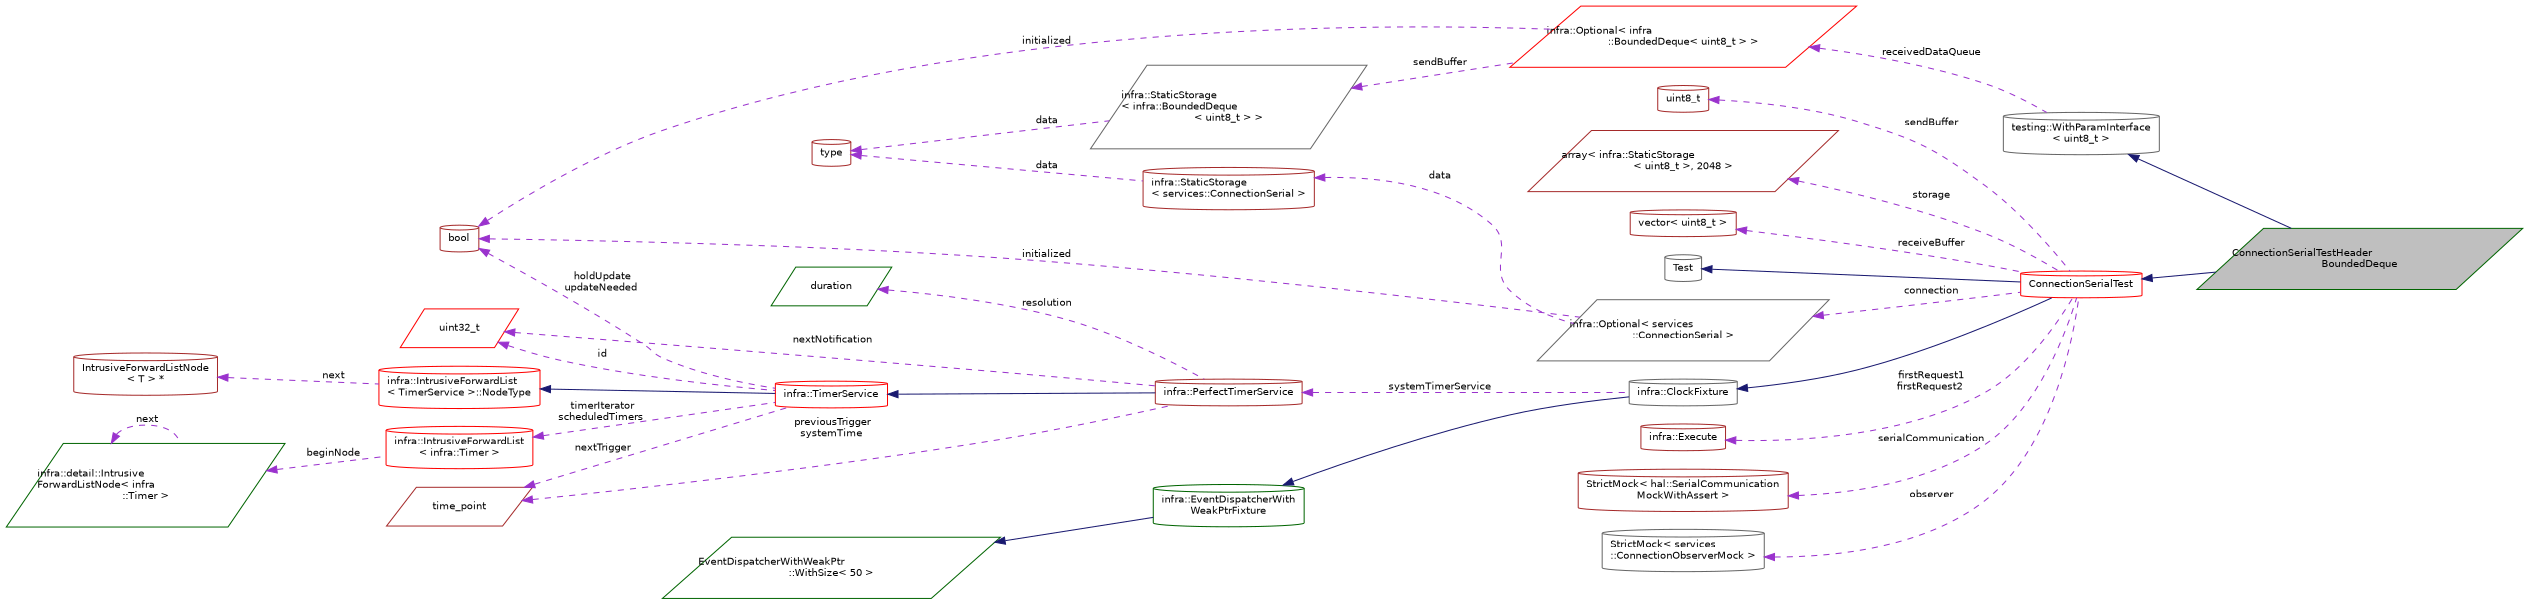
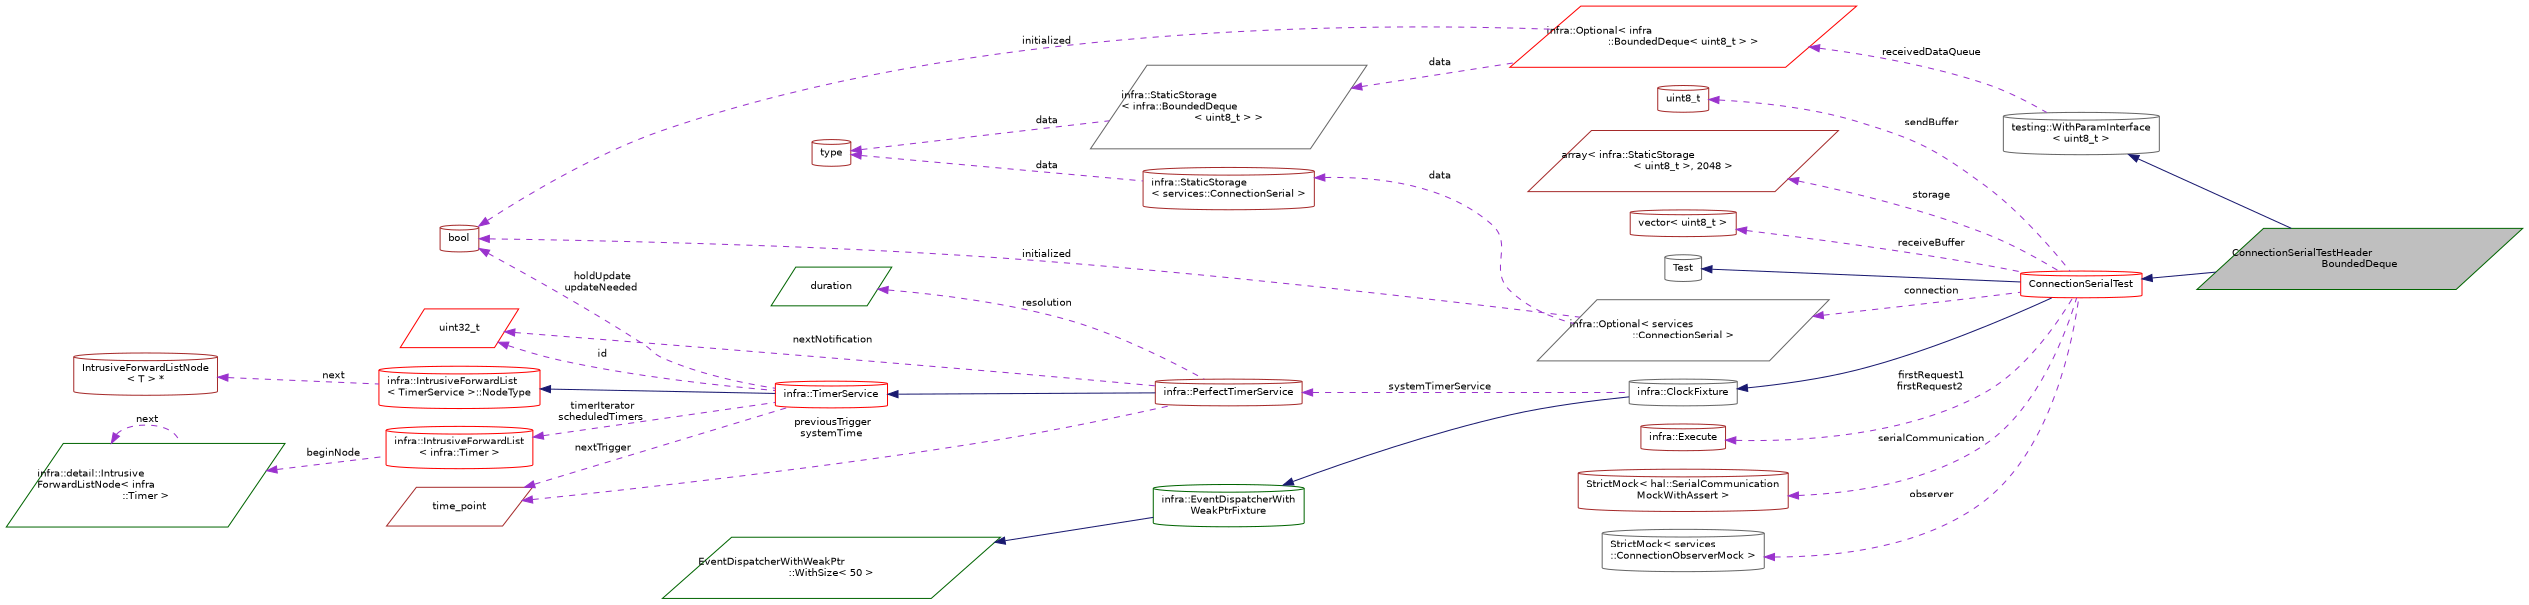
(1439, 63) -> (1439, 63)
